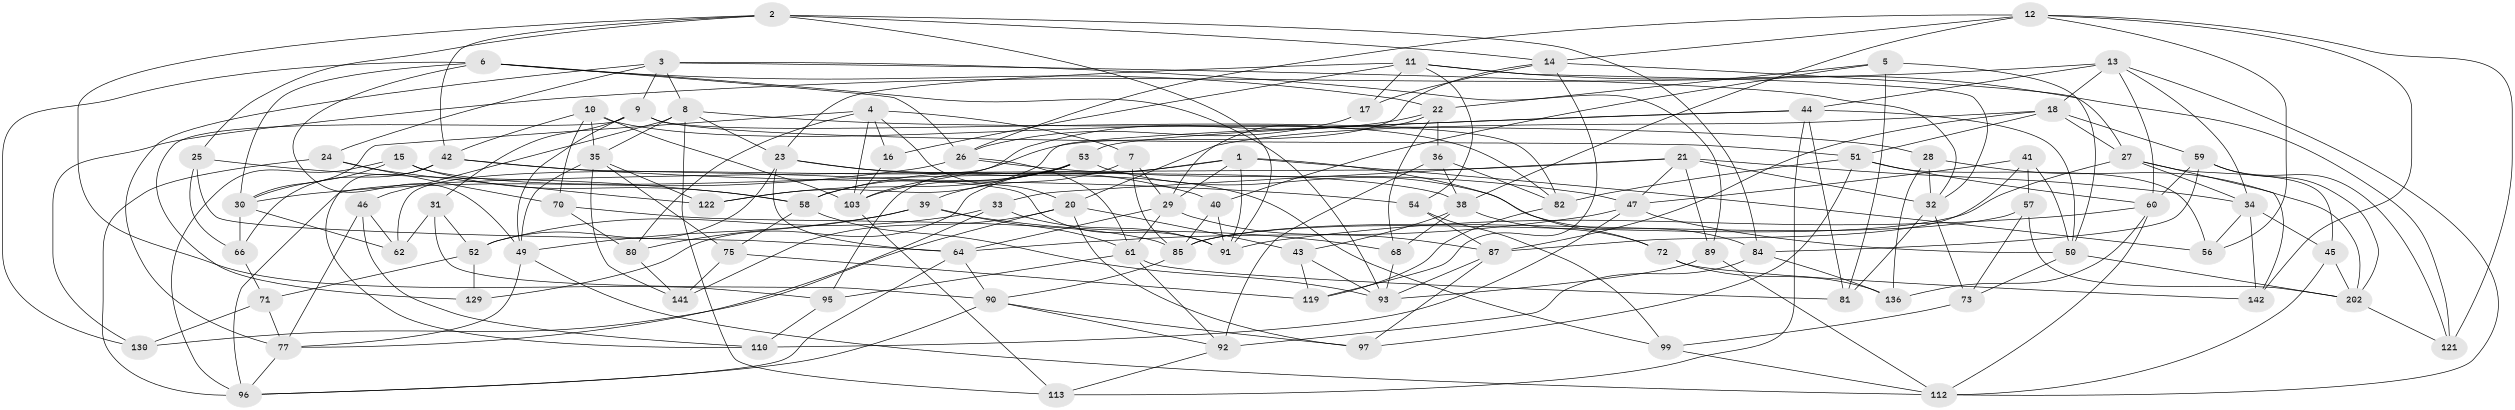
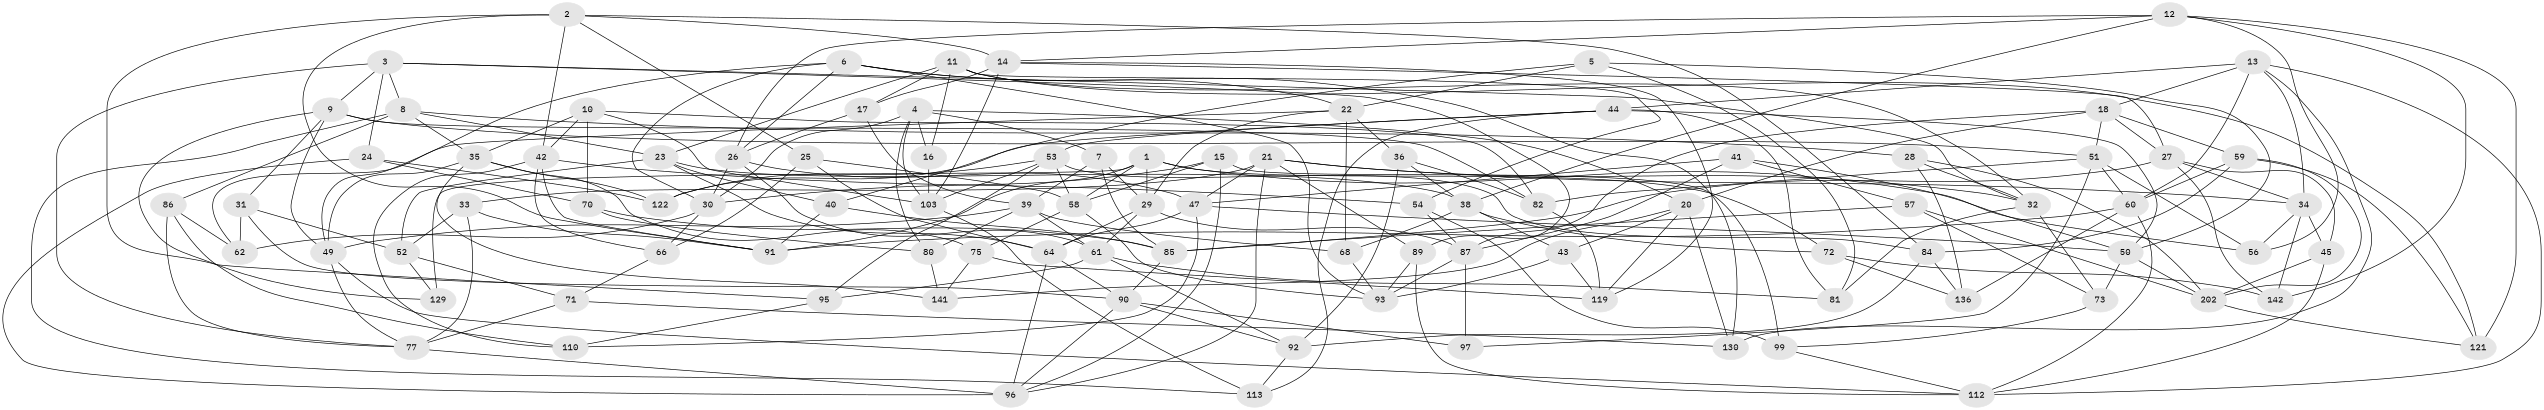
none -> (891, 157)
(363, 205) -> (168, 205)
(1193, 311) -> (1643, 253)
